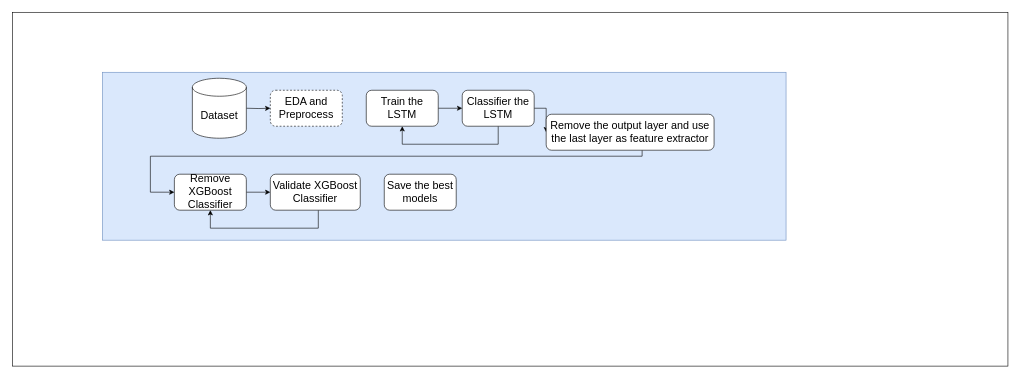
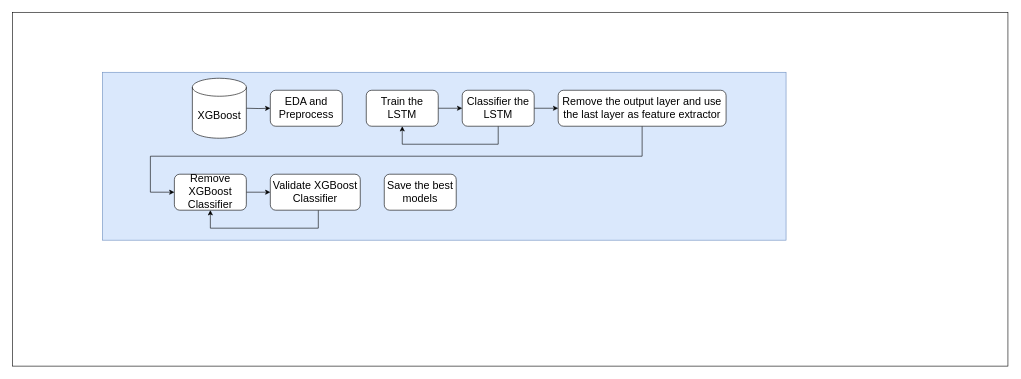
(306, 108) -> (306, 108)
(219, 116) -> (219, 116)
(630, 132) -> (642, 108)
